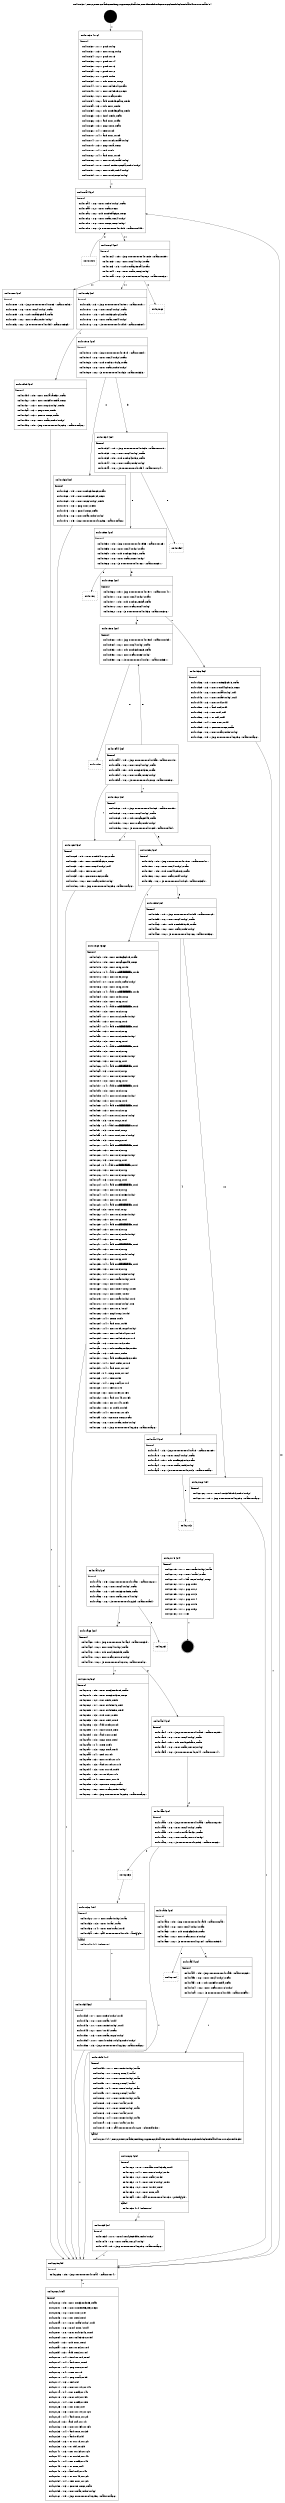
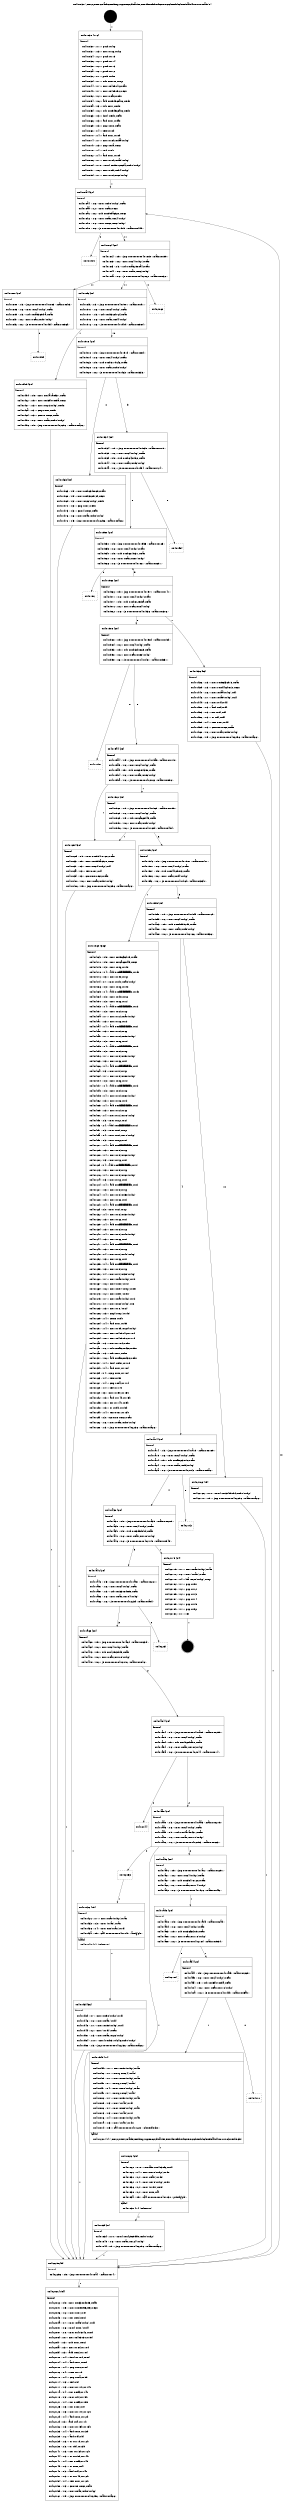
(95, 244) -> (96, 244)
none -> (112, 332)
none -> (38, 357)
(130, 571) -> (133, 573)
(141, 705) -> (134, 704)
none -> (140, 1526)
(112, 1737) -> none
none -> (141, 1827)
none -> (190, 1875)
none -> (254, 2098)
(82, 2284) -> (79, 2282)
